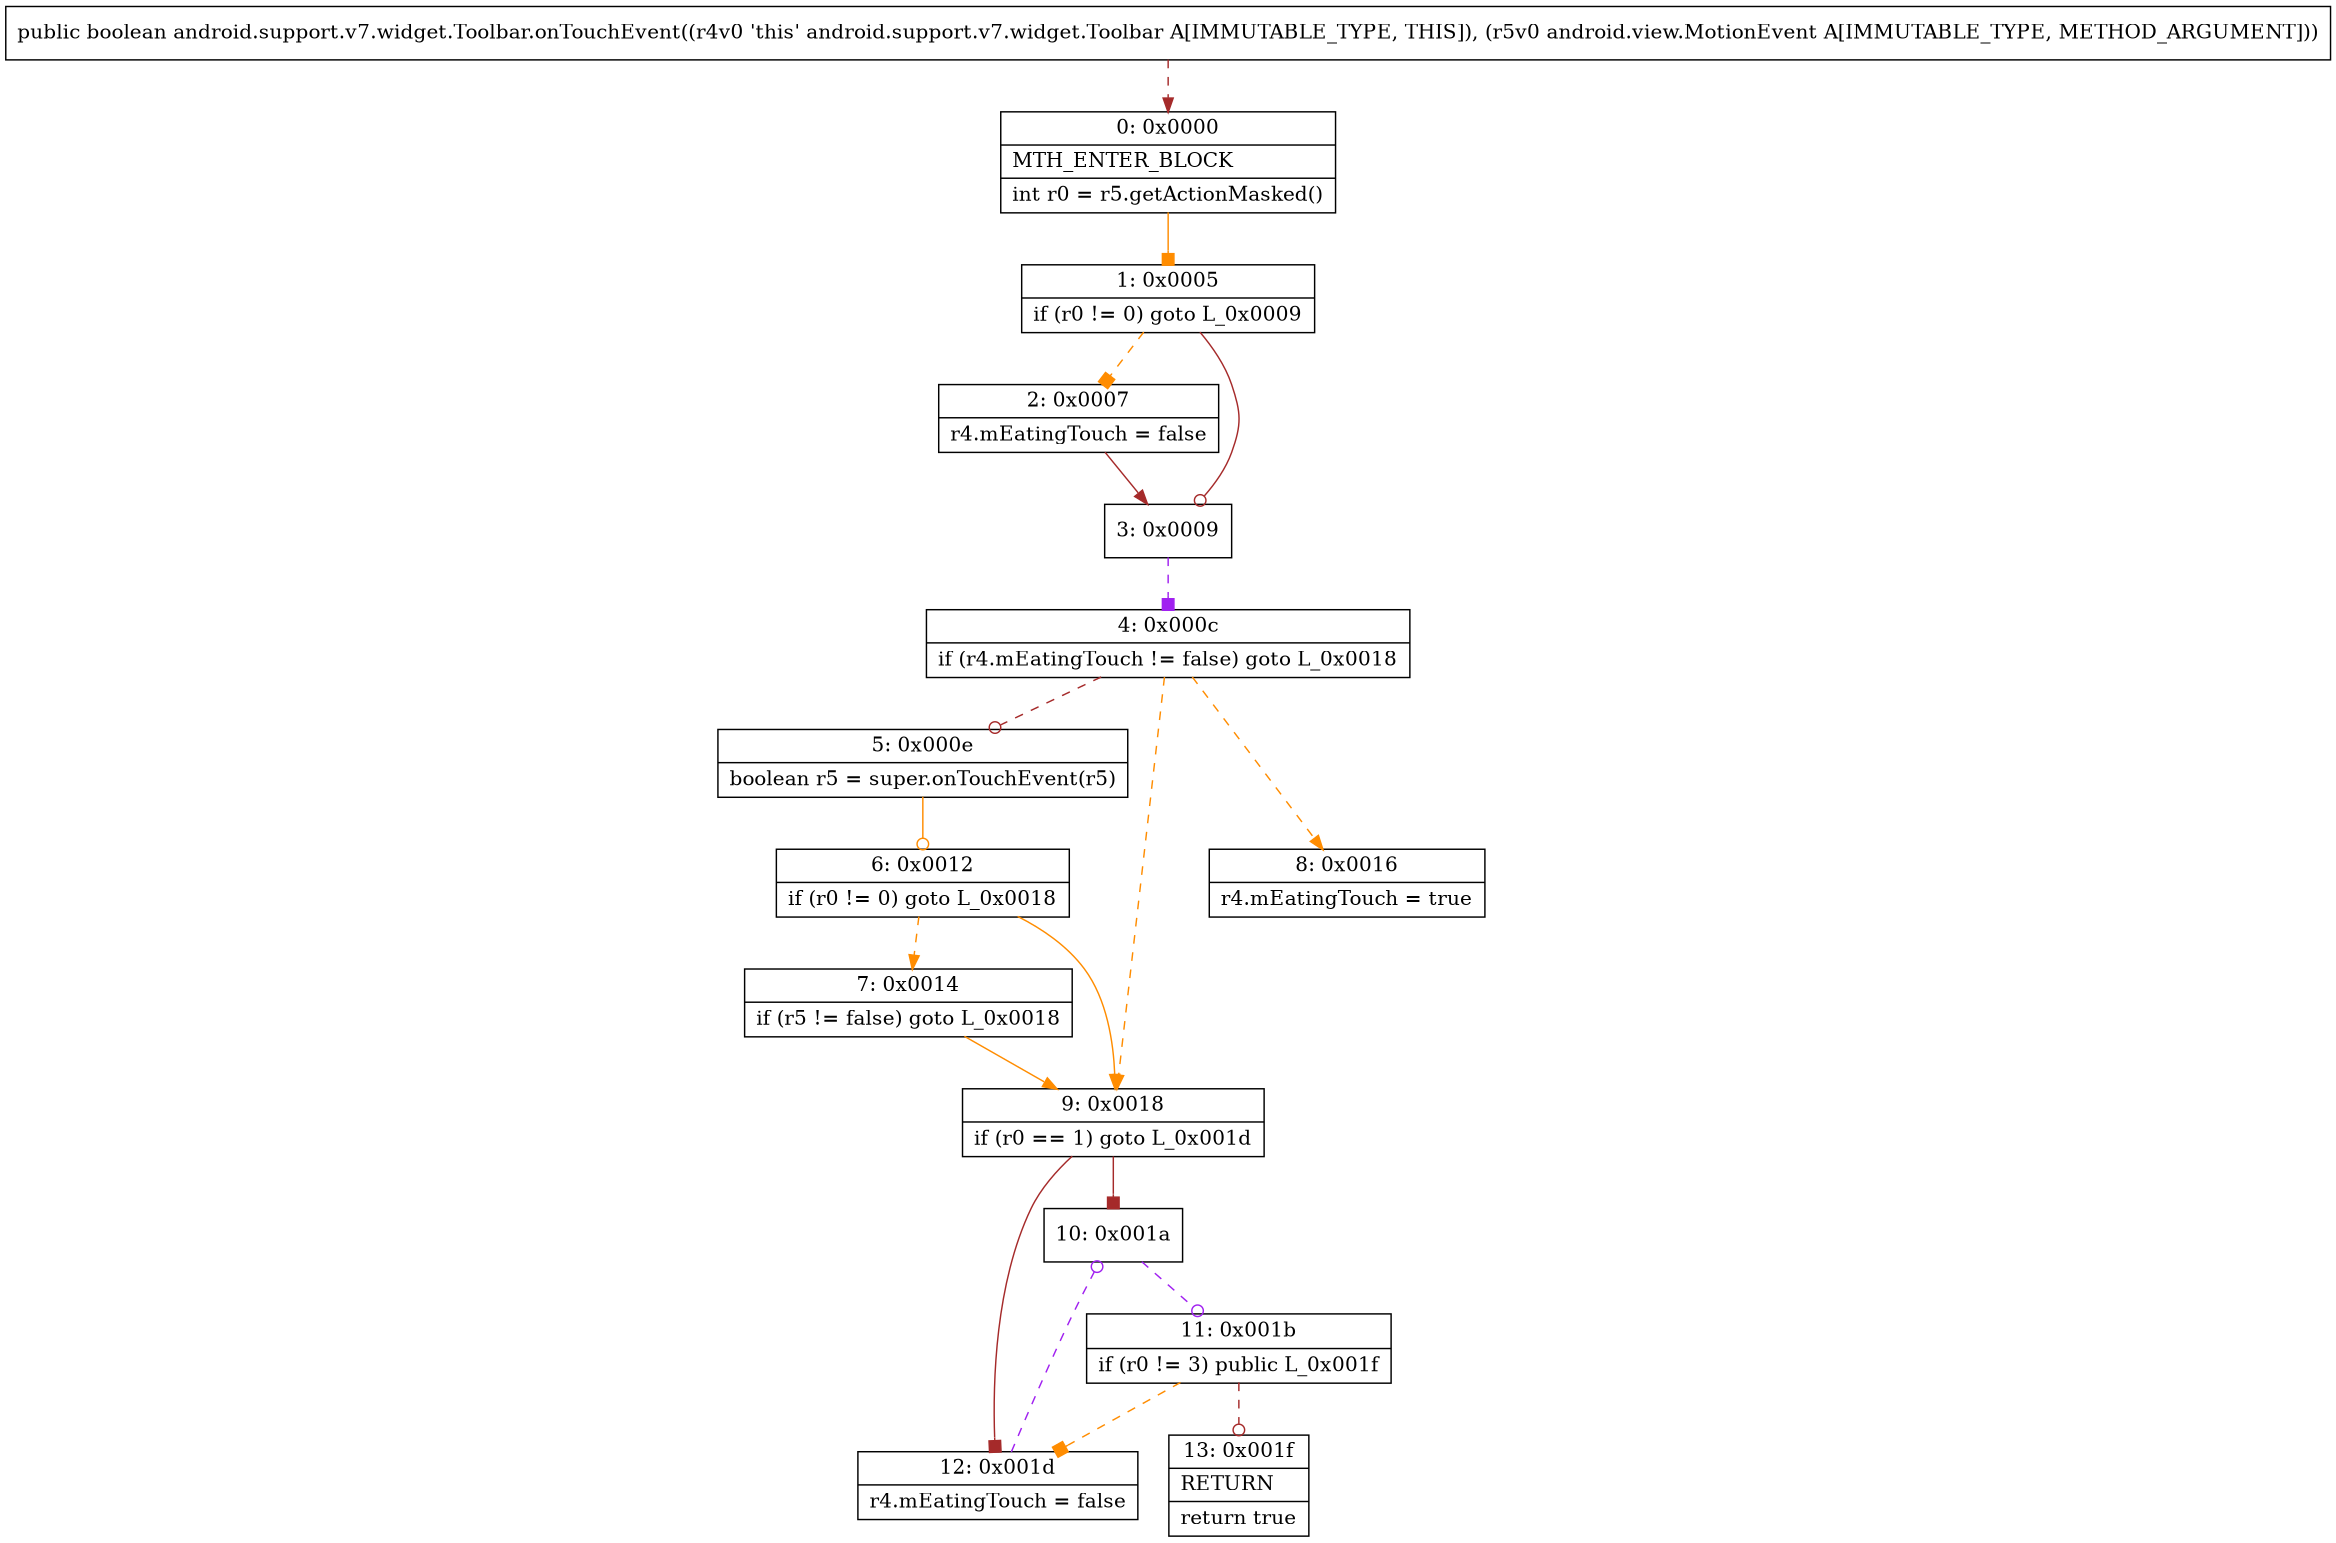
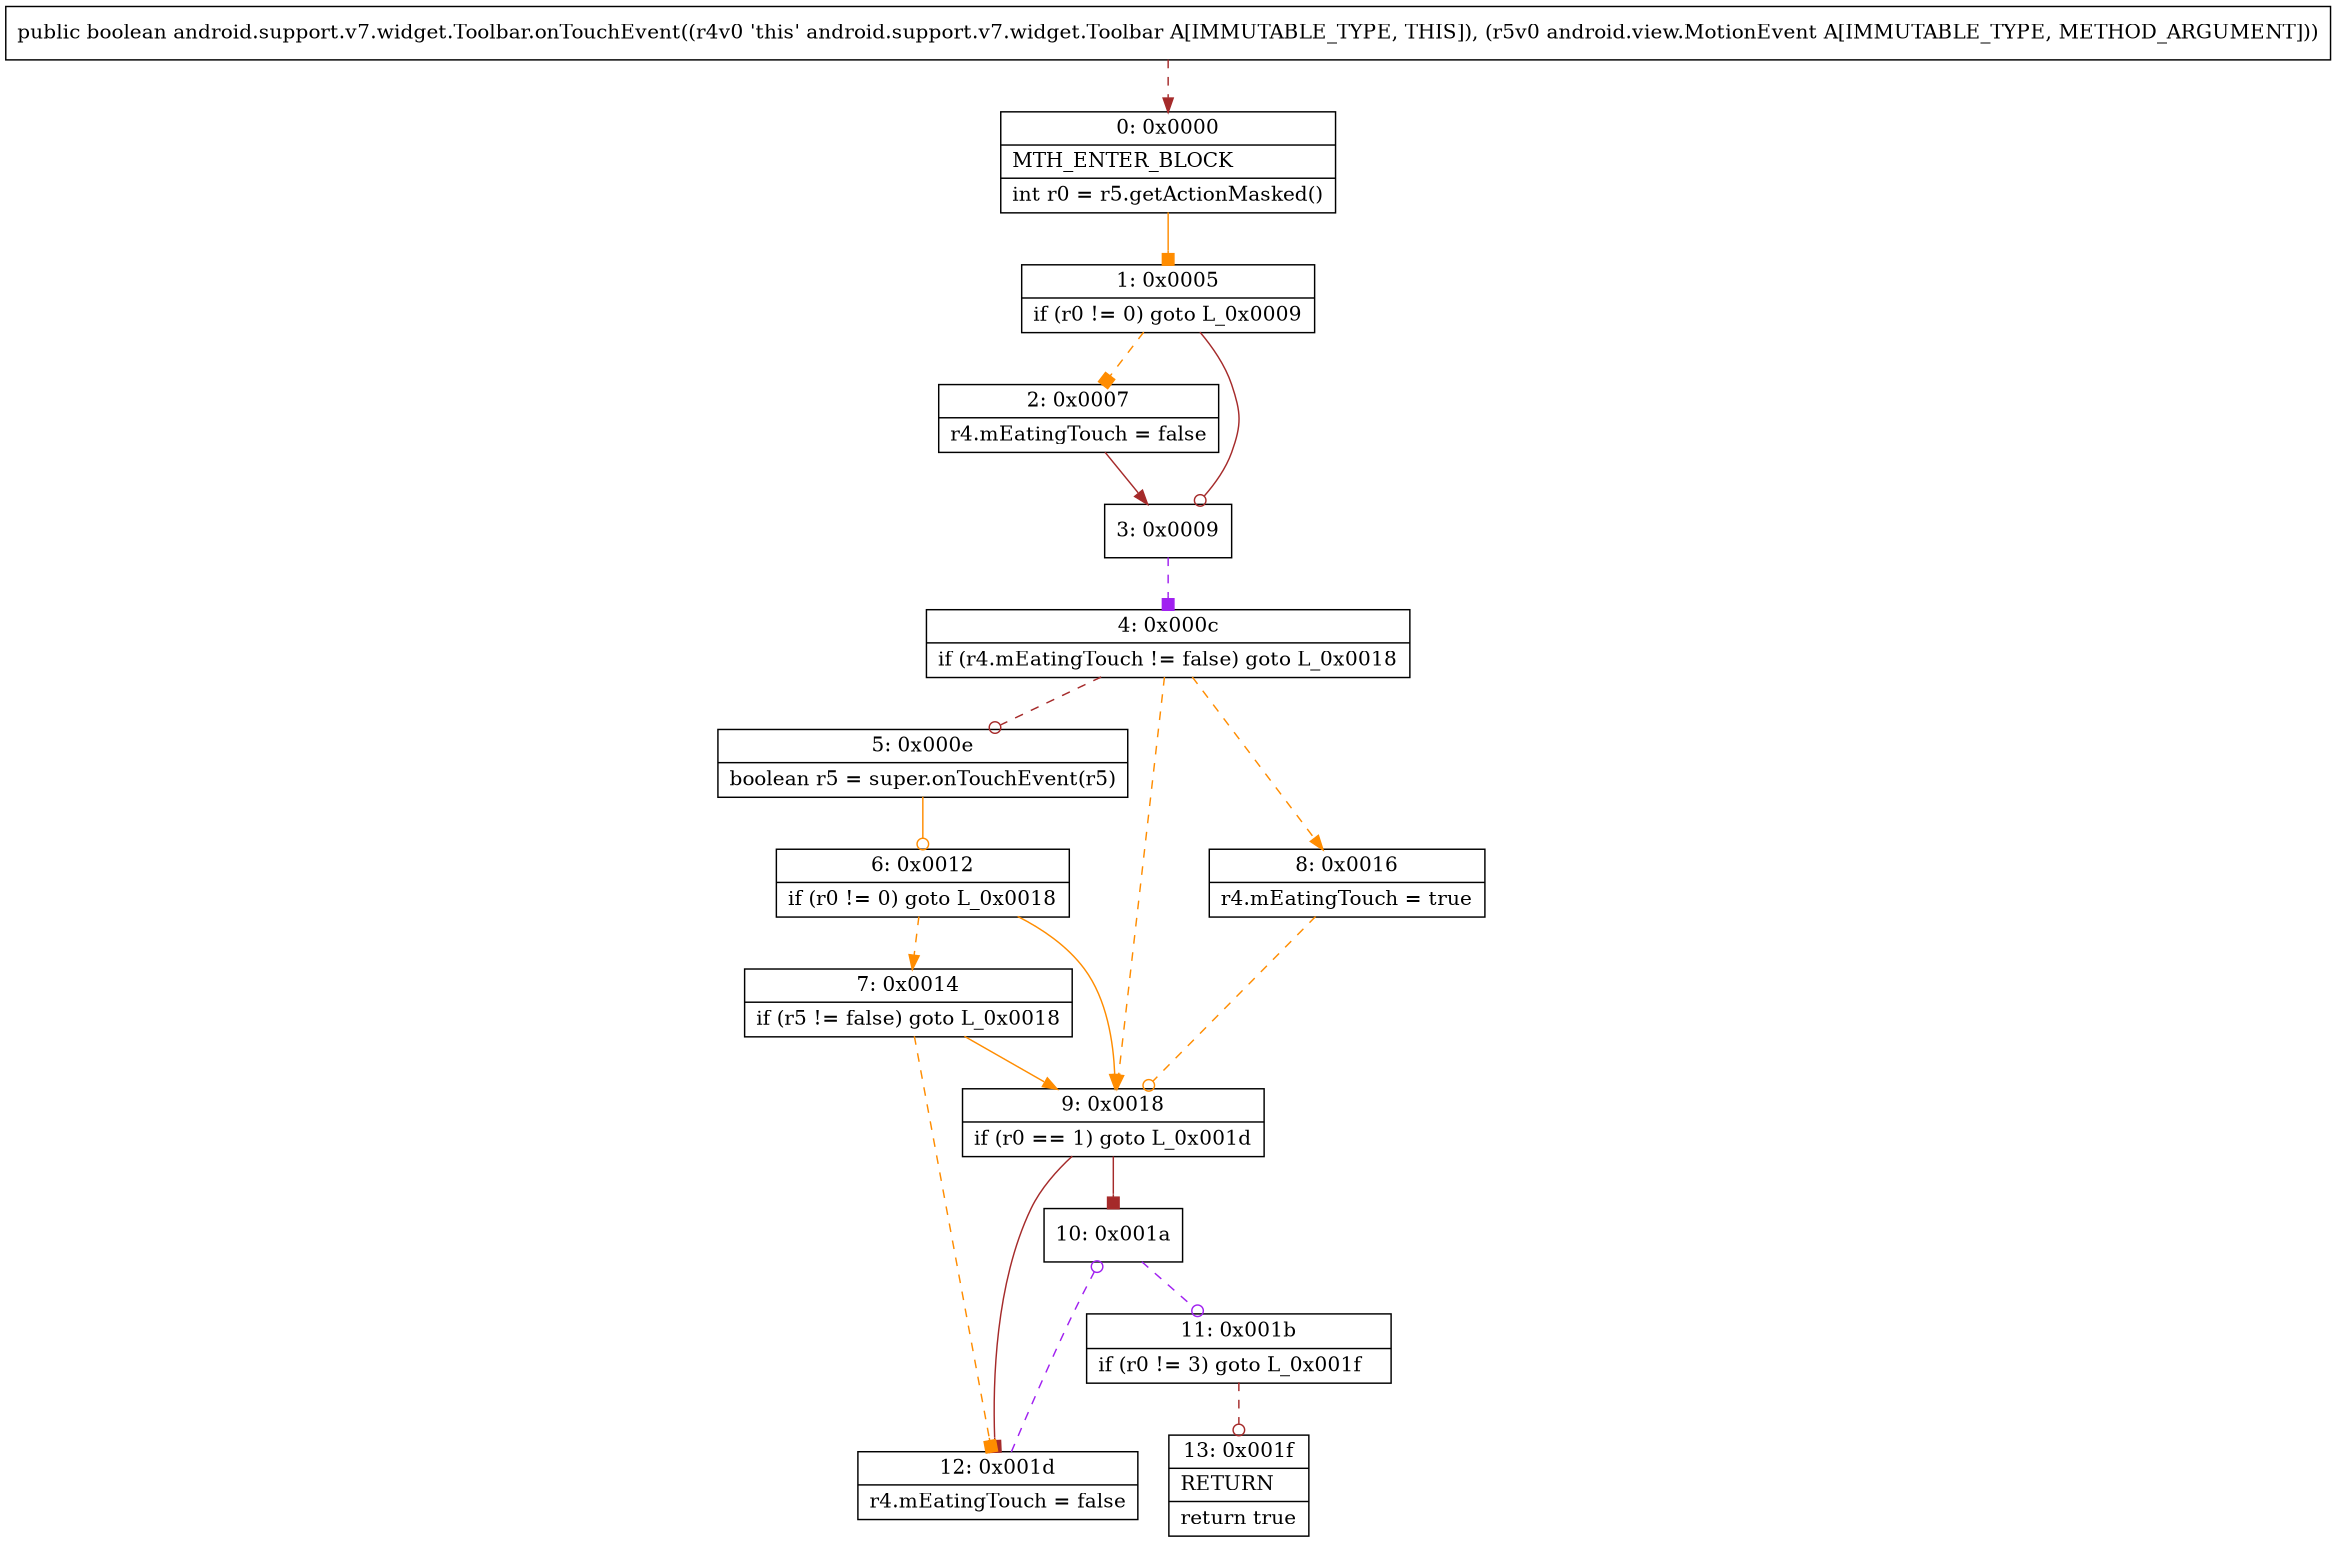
none -> (1234, 999)
(1239, 1365) -> (1230, 1365)
(1124, 1414) -> (952, 1237)
